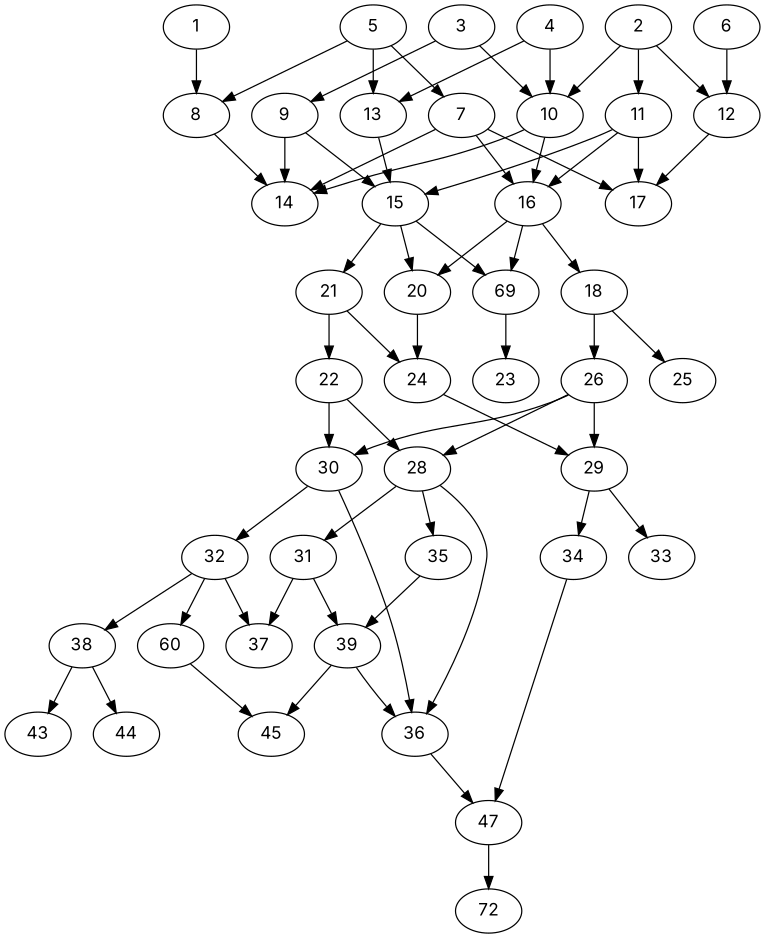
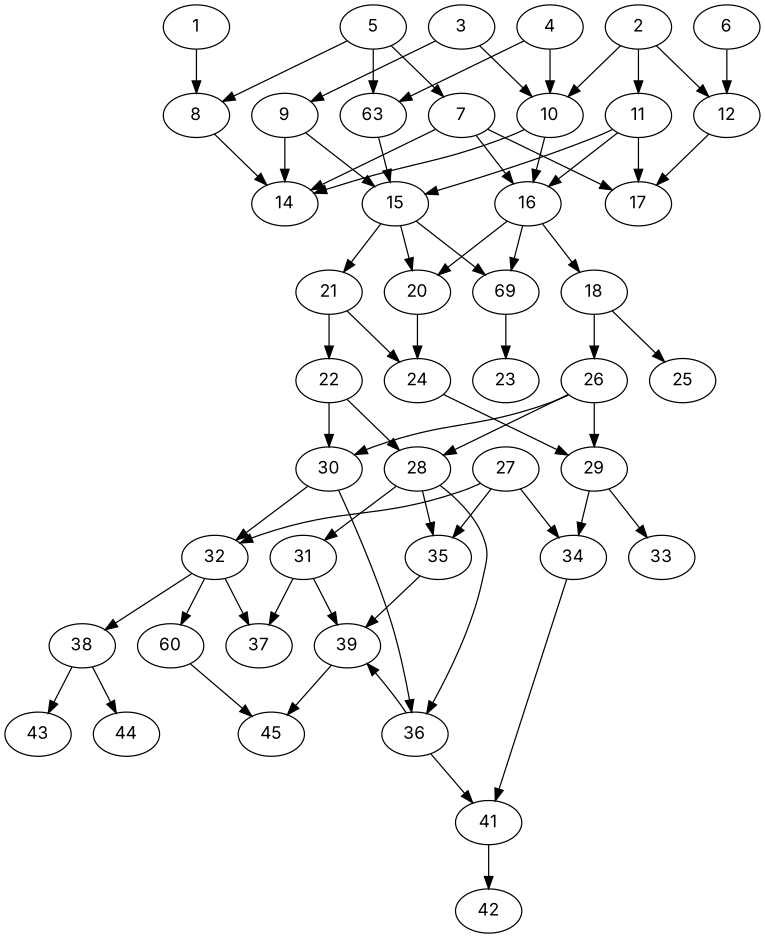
(373, 115) -> (373, 115)
none -> (506, 469)
(371, 687) -> (391, 692)
(489, 823) -> (489, 823)
(489, 911) -> (489, 911)
